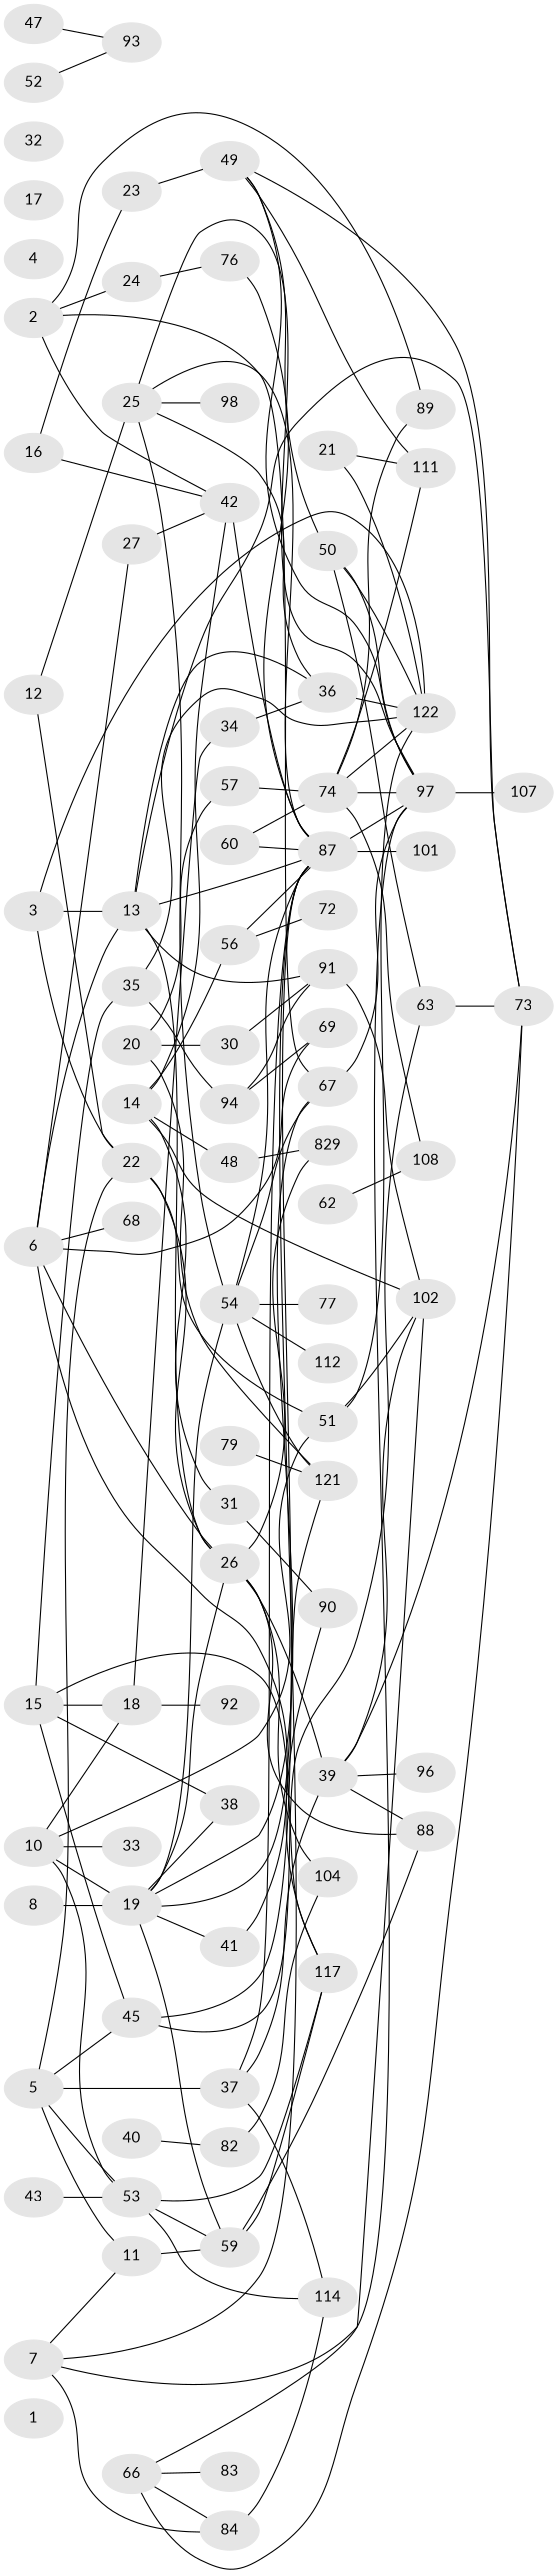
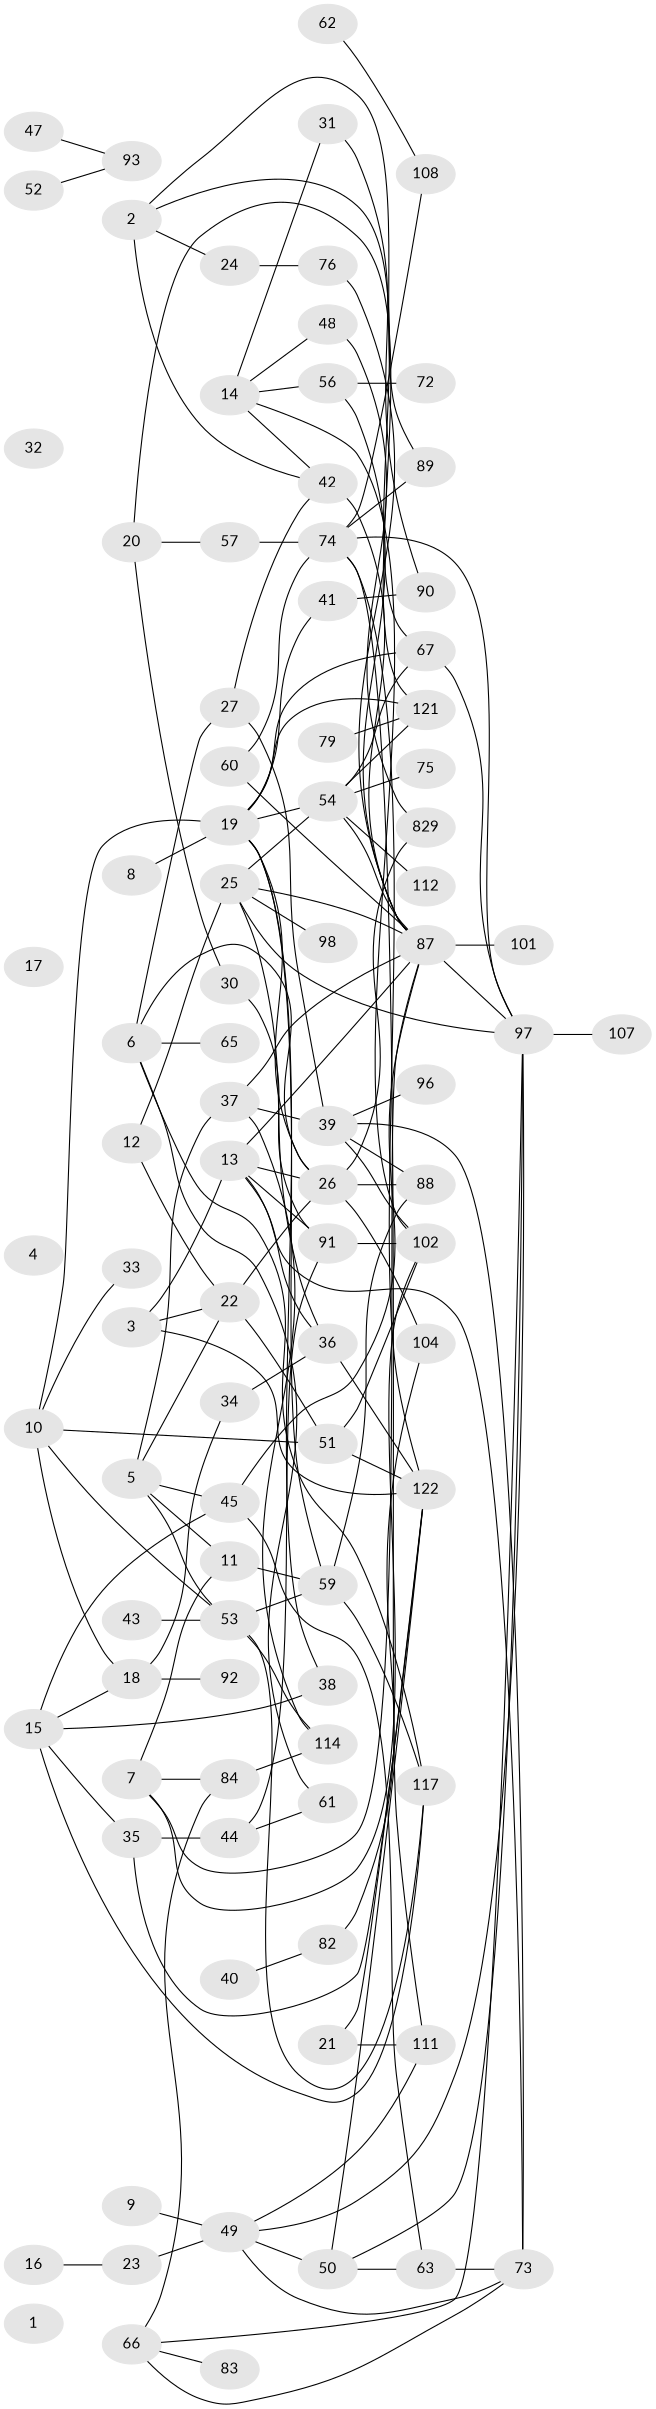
(132, 478) -> none
(328, 1028) -> (328, 1803)
(65, 1074) -> none
(230, 1104) -> (230, 1838)
(132, 1222) -> (230, 1043)
(328, 1304) -> (426, 769)
(282, 1643) -> (292, 912)
none -> (132, 2206)
